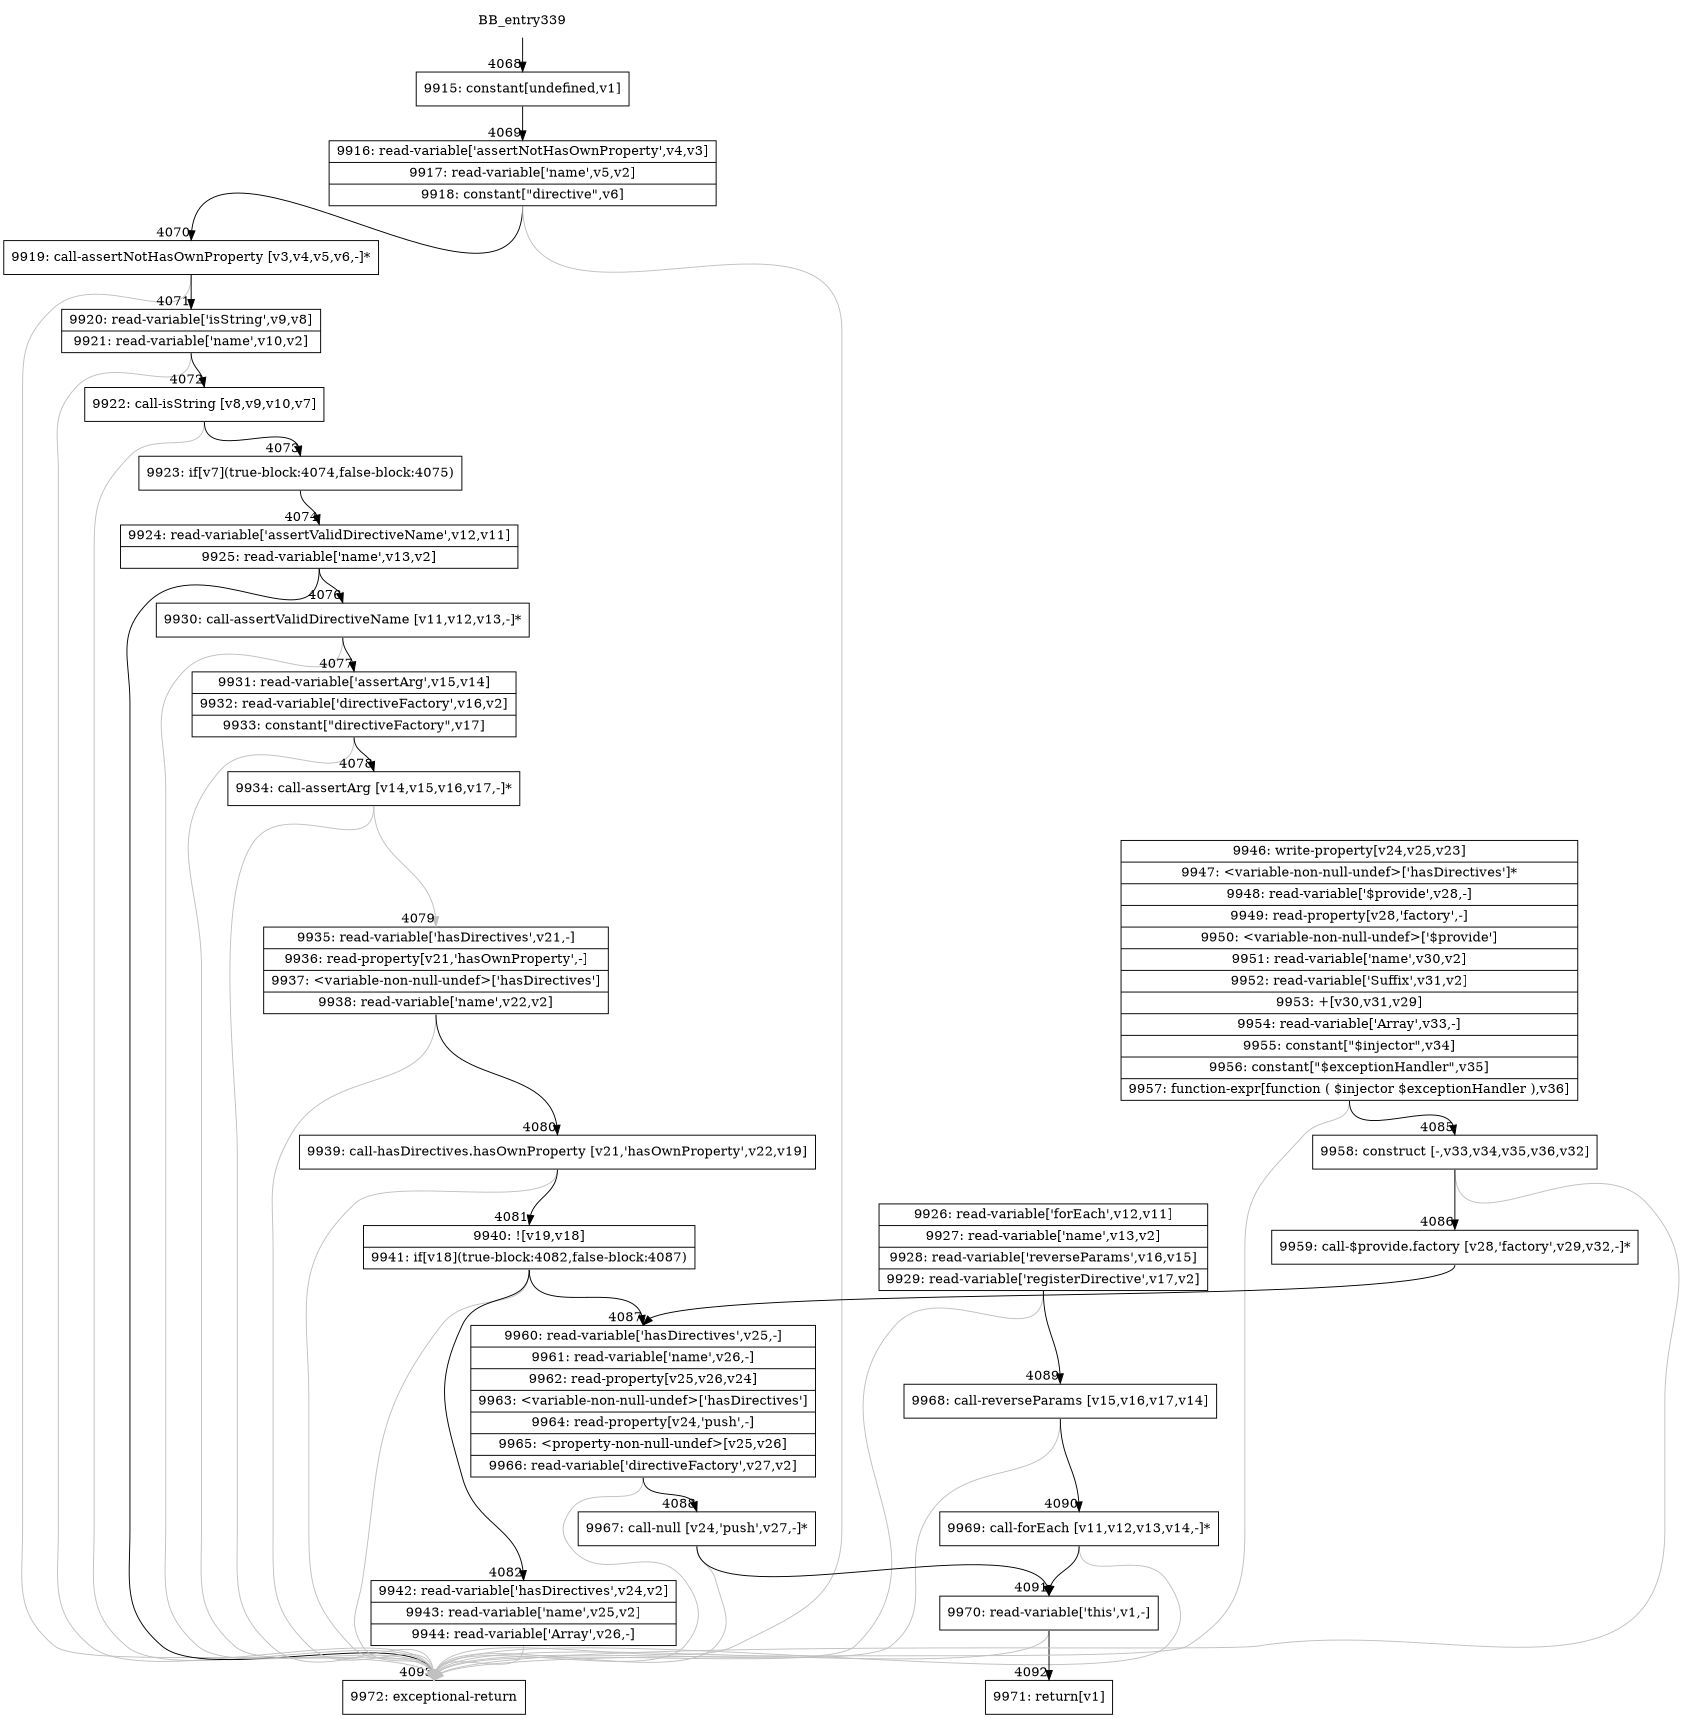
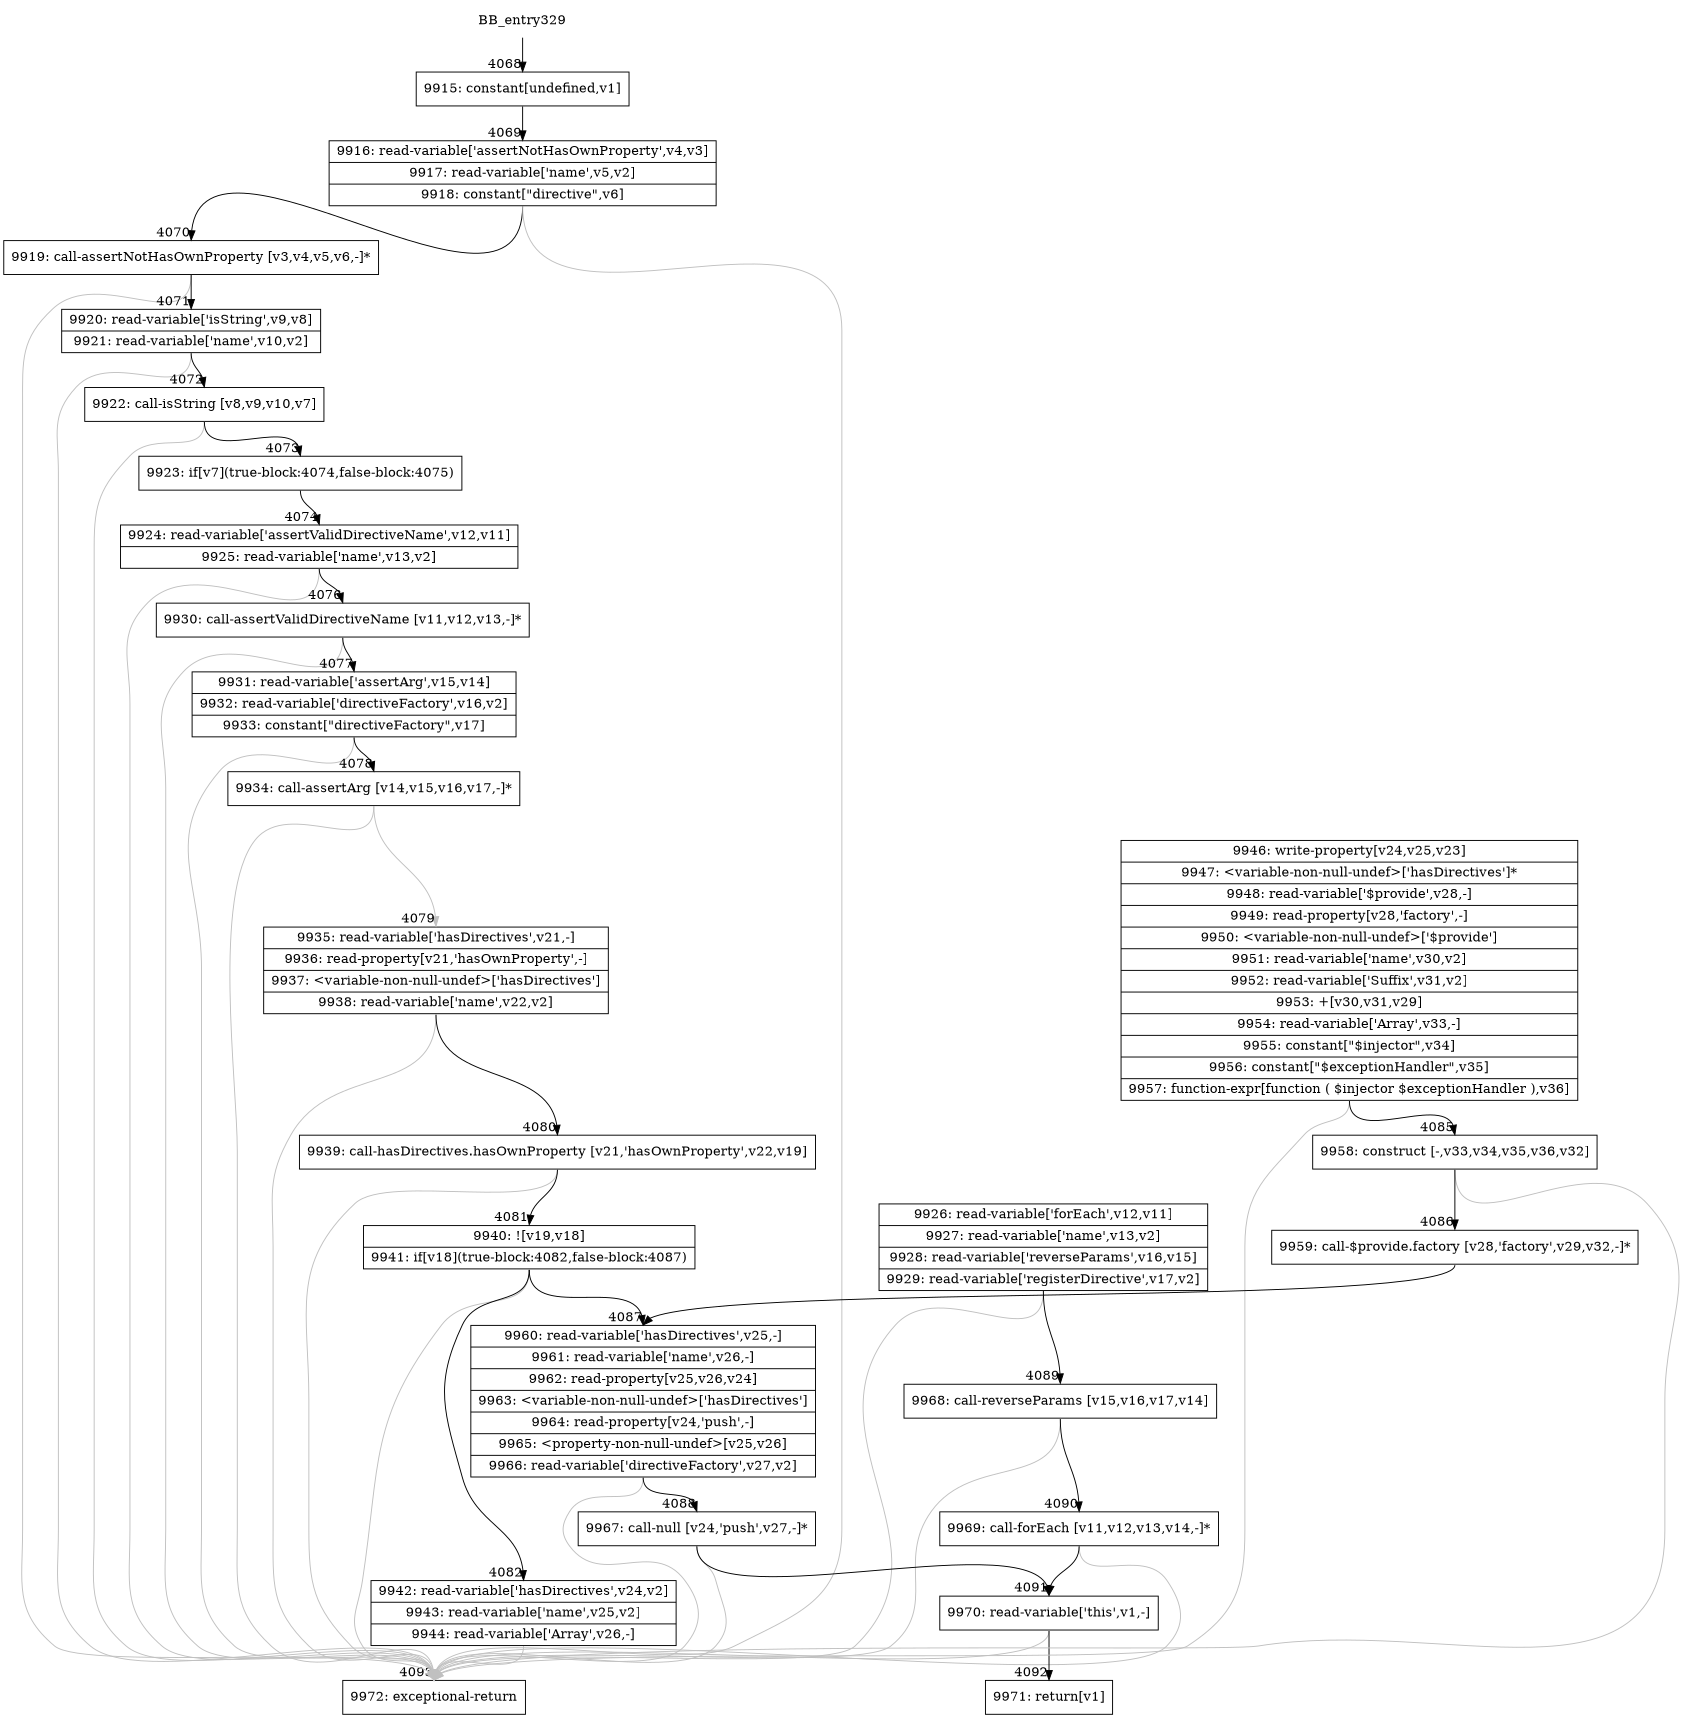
(523, 21) -> (523, 21)
(130, 1167) -> (130, 1167)
